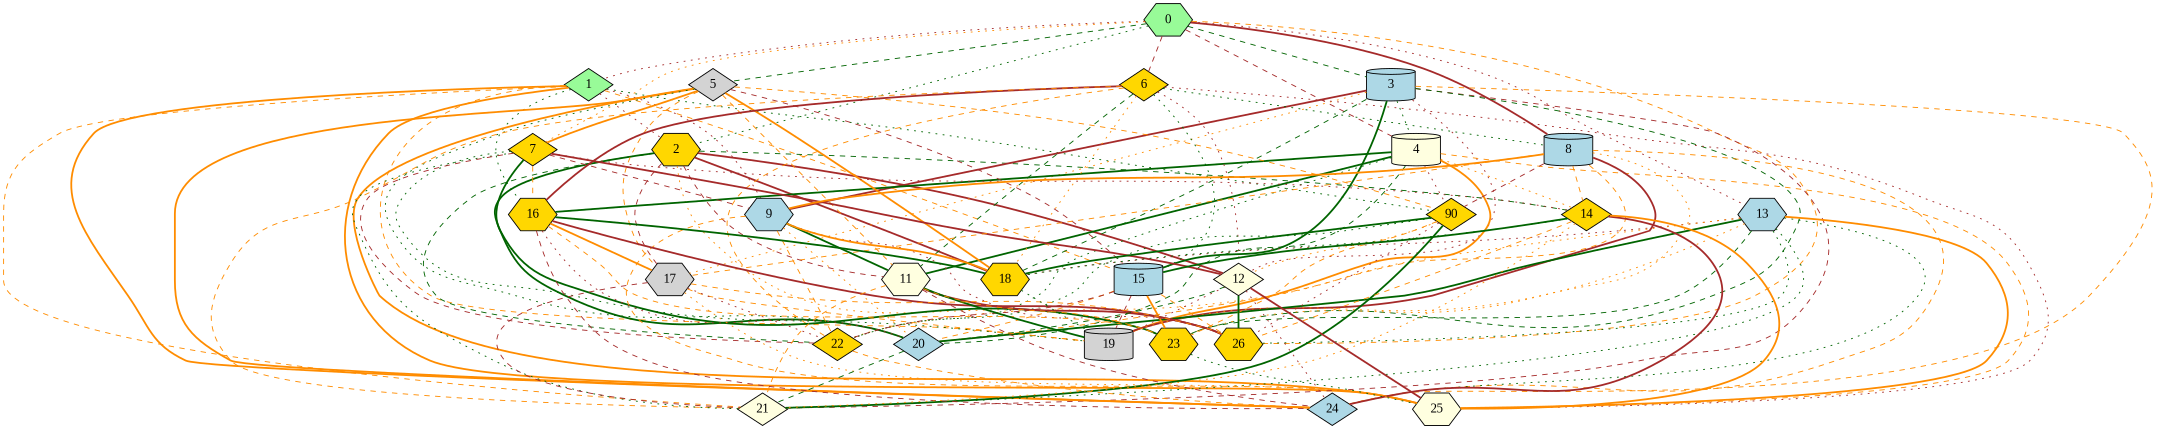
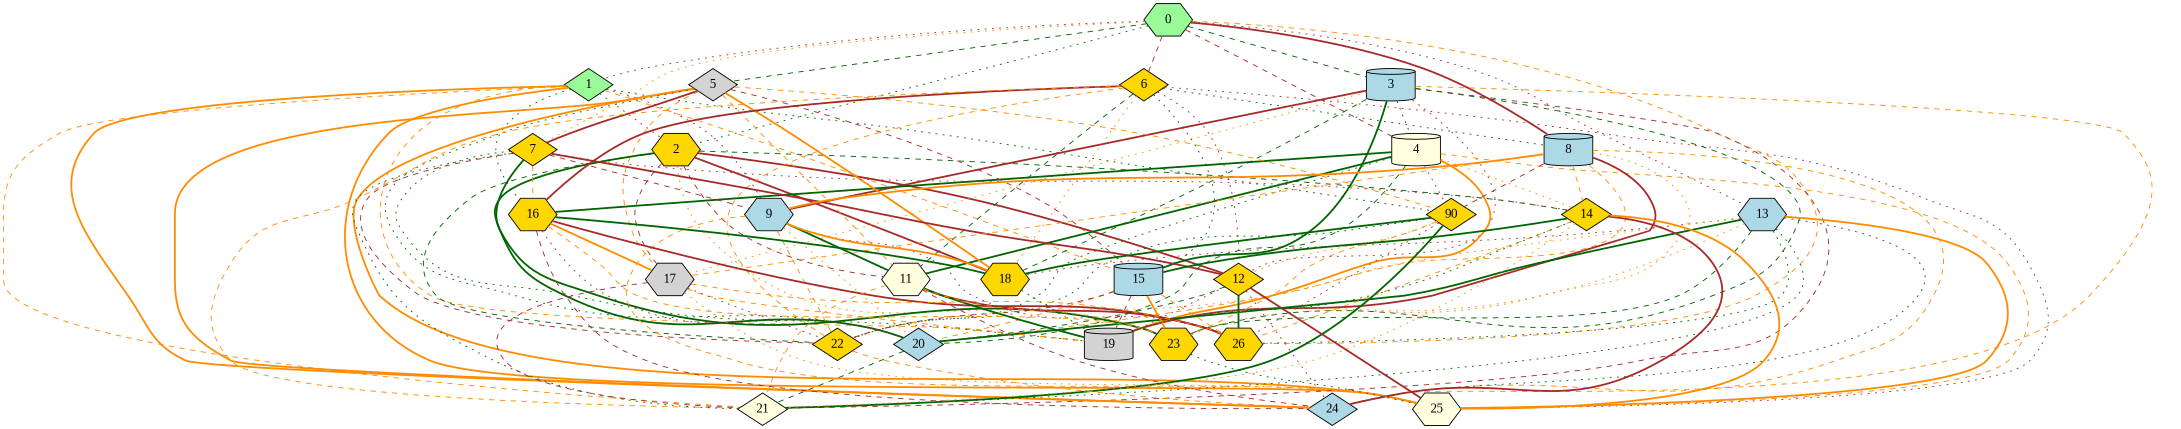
(595, 124) -> (595, 124)
(1297, 247) -> (1358, 298)
(1239, 279) -> (1239, 279)
